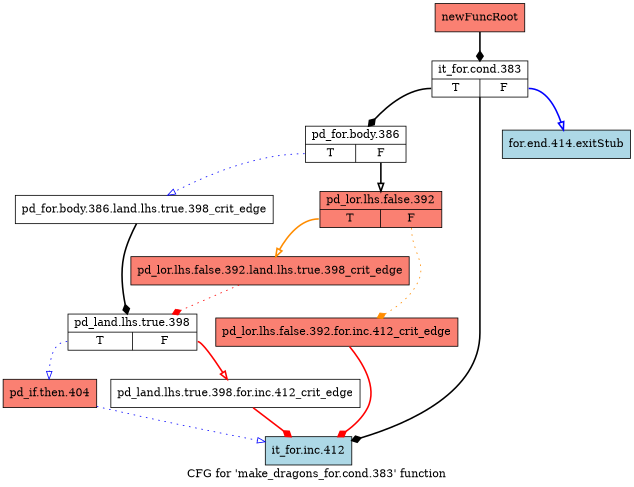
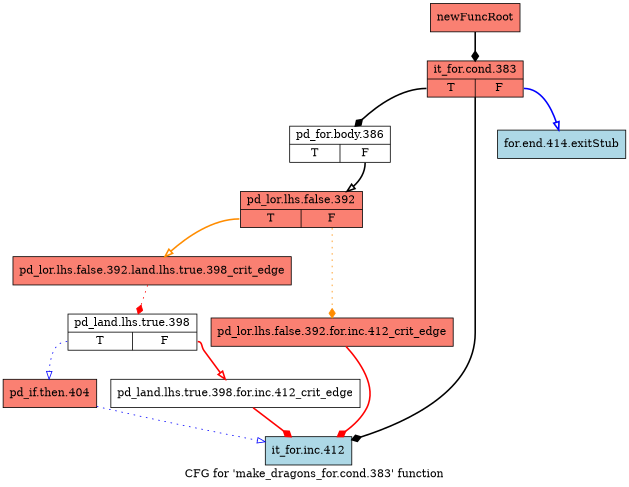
(480, 79) -> (475, 79)
(144, 209) -> none
